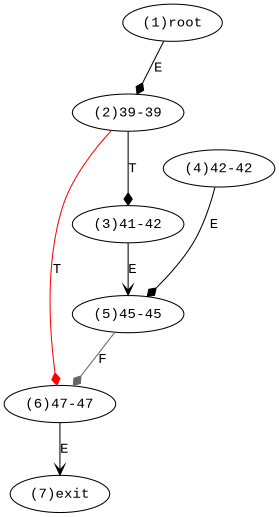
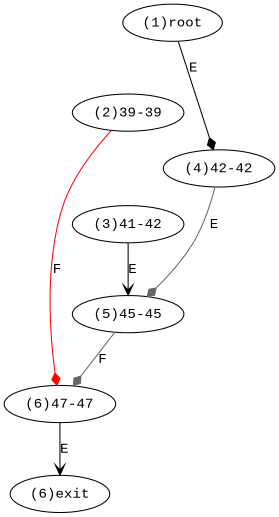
(153, 62) -> (194, 90)
(128, 162) -> none
(194, 242) -> (194, 242)
(57, 269) -> (57, 269)
(60, 494) -> (60, 494)
